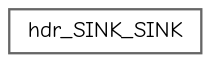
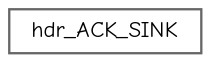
(105, 31) -> (105, 31)
